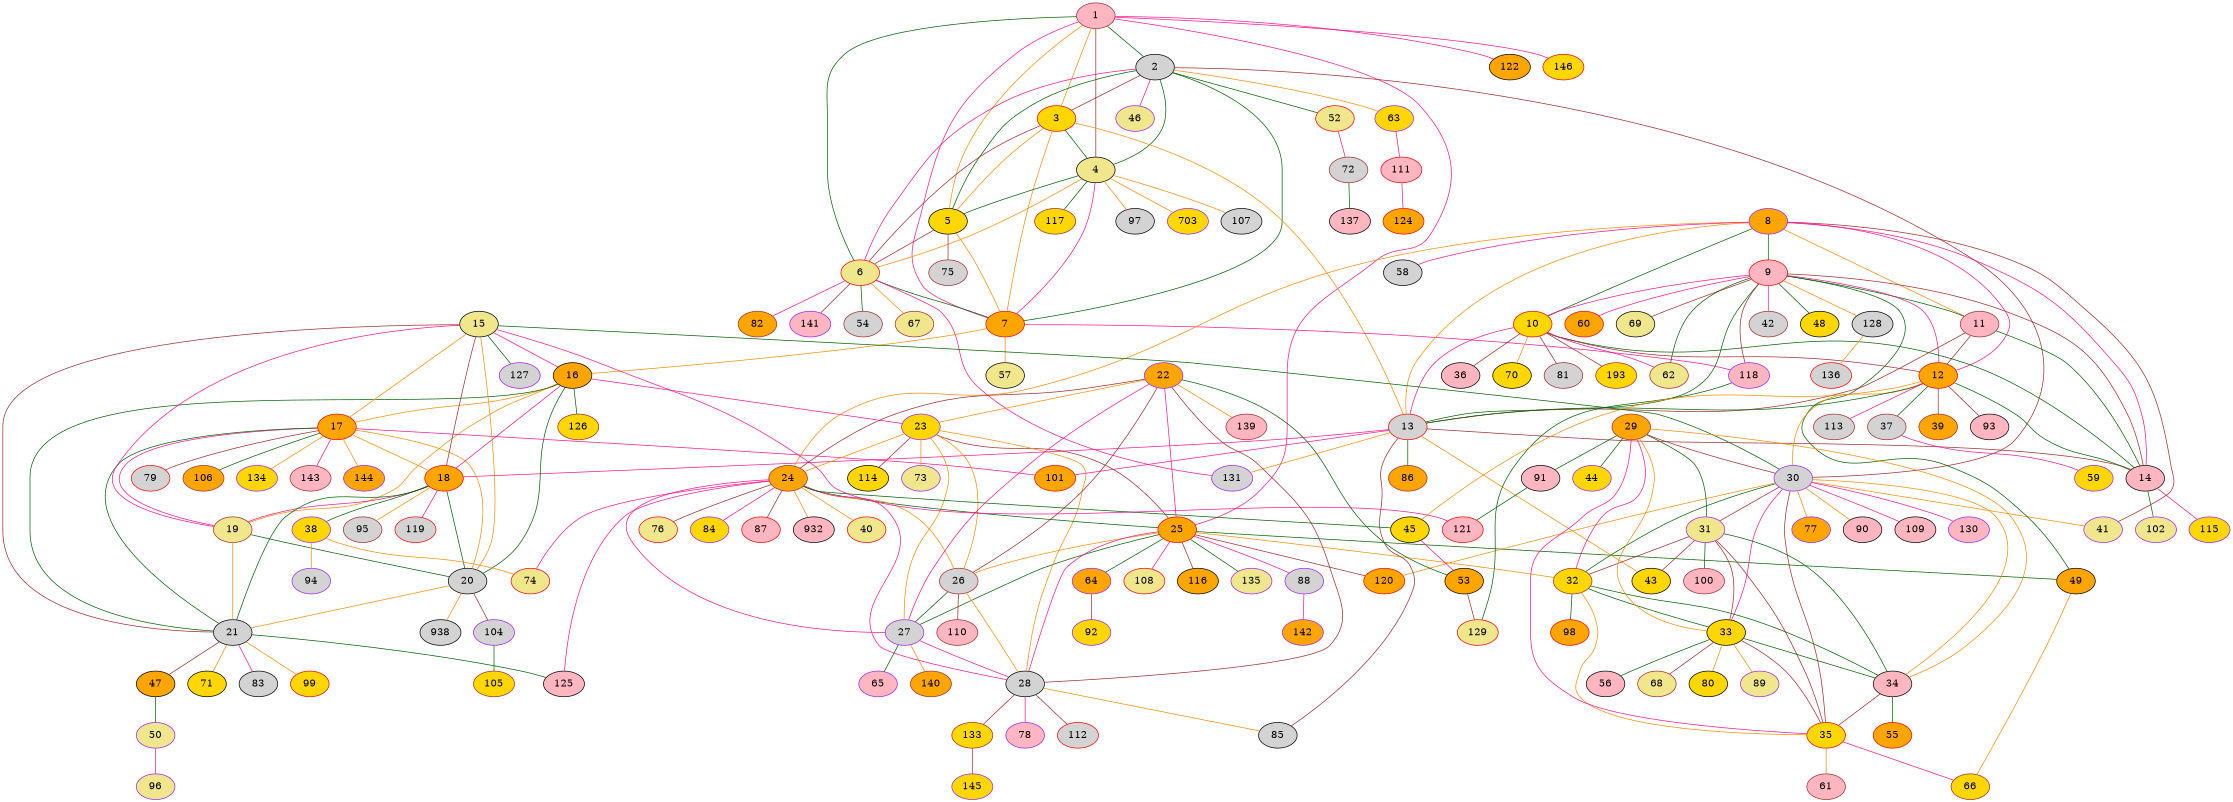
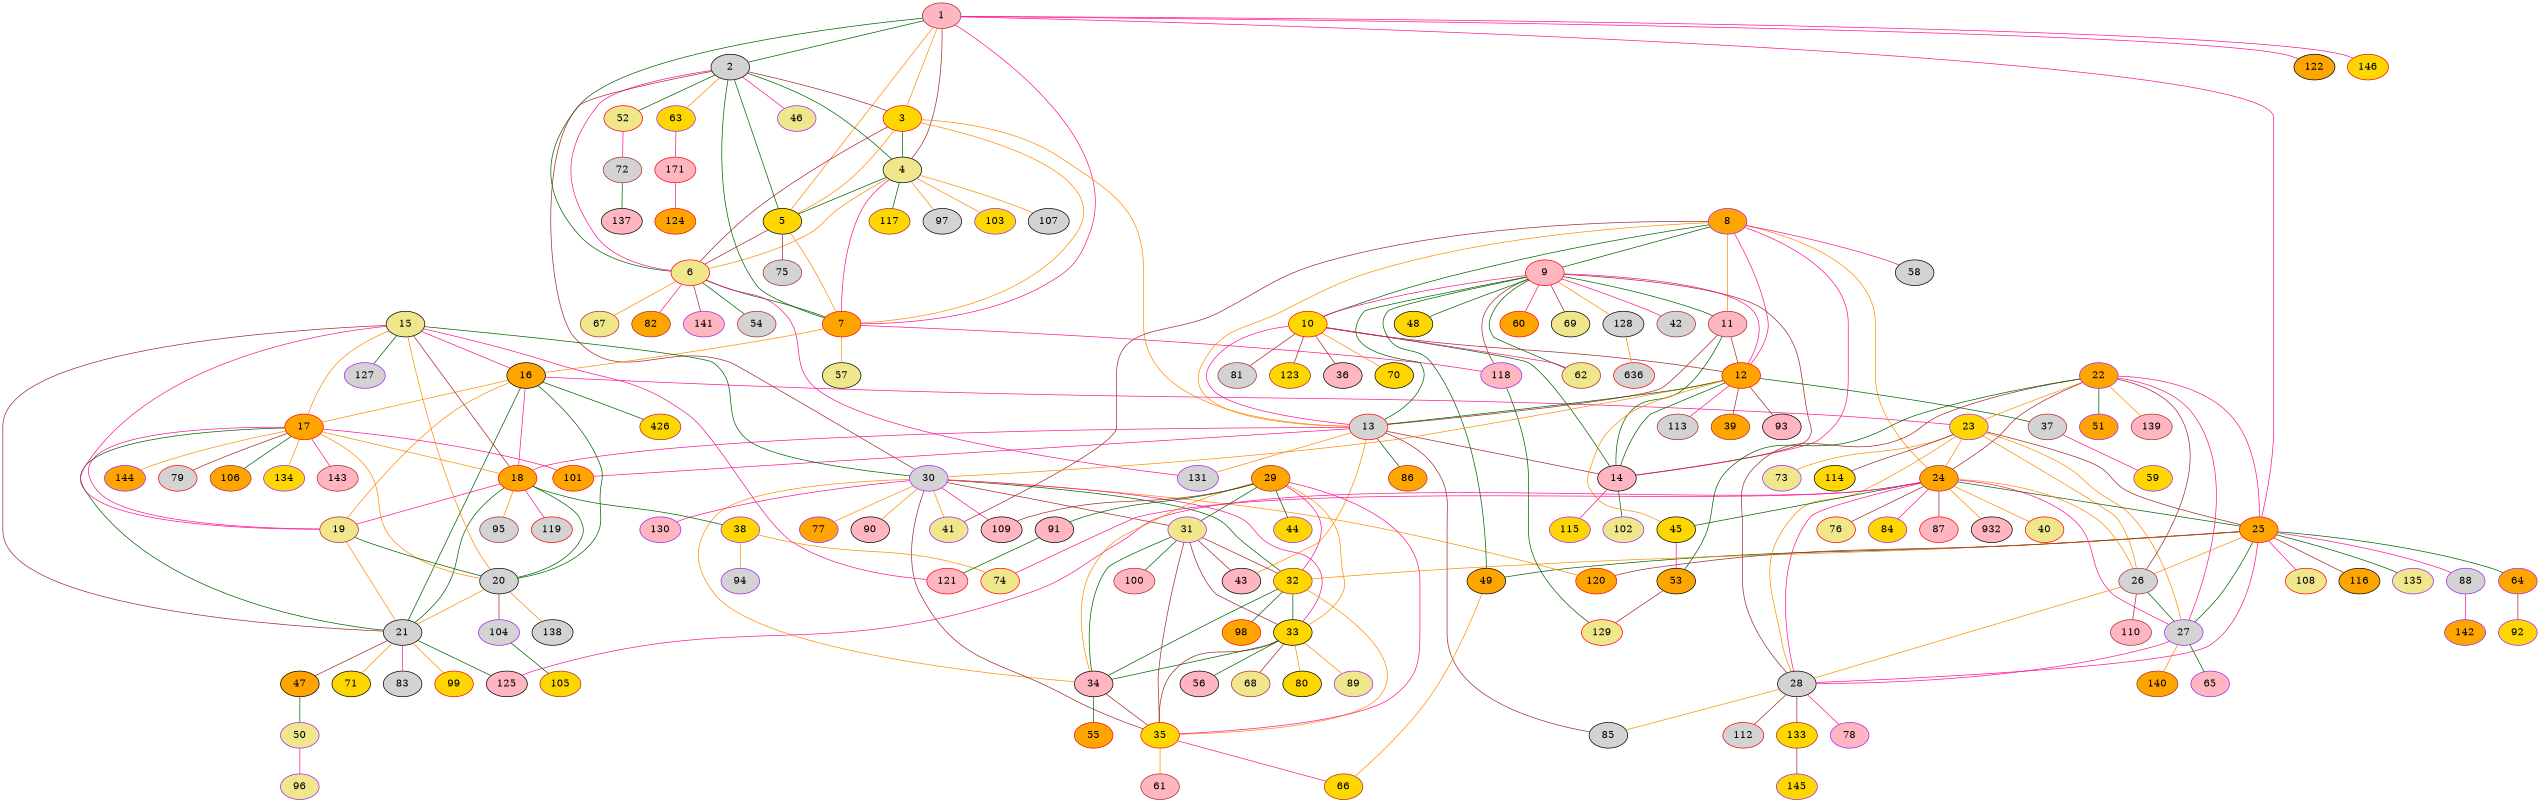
(1401, 170) -> (675, 170)
(1188, 221) -> (995, 221)
(1616, 376) -> (1290, 376)
(1831, 376) -> (1634, 376)
(578, 427) -> (660, 427)
none -> (2099, 427)
(1711, 456) -> (1123, 502)
(1651, 581) -> (1241, 581)
(440, 633) -> (553, 633)
